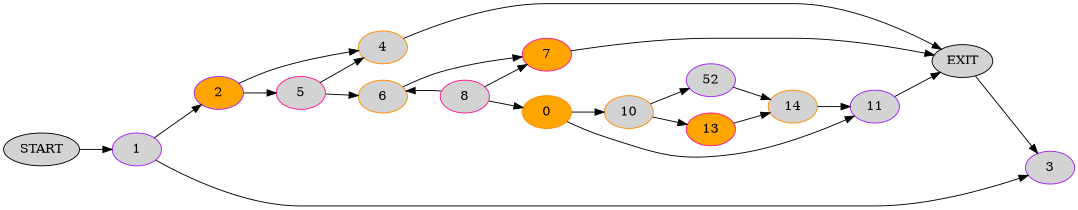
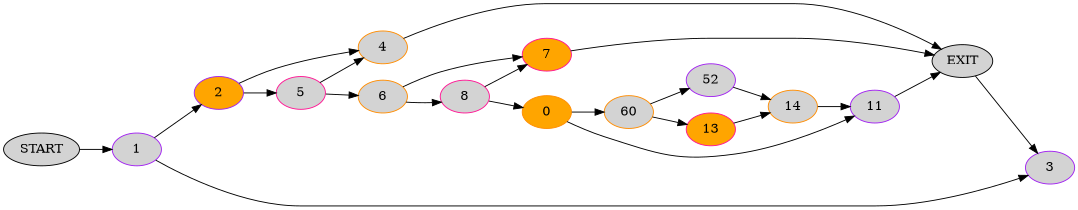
(428, 90) -> (419, 103)
(629, 112) -> (629, 112)
